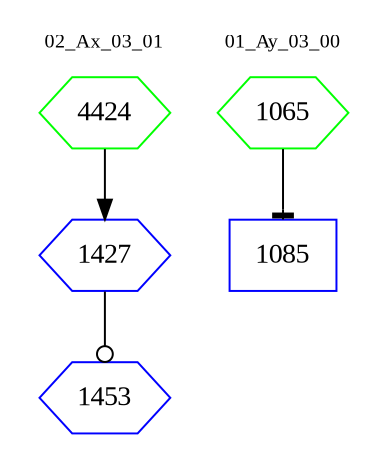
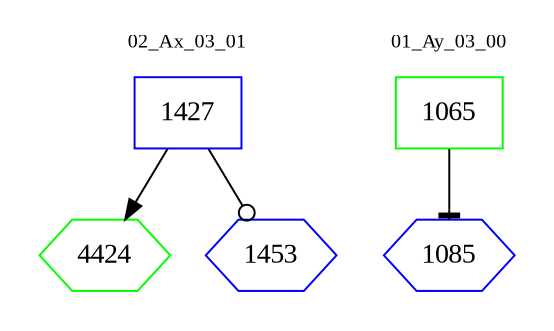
(283, 113) -> (449, 113)
(105, 174) -> (151, 176)
(105, 255) -> (188, 113)
(283, 255) -> (449, 255)
